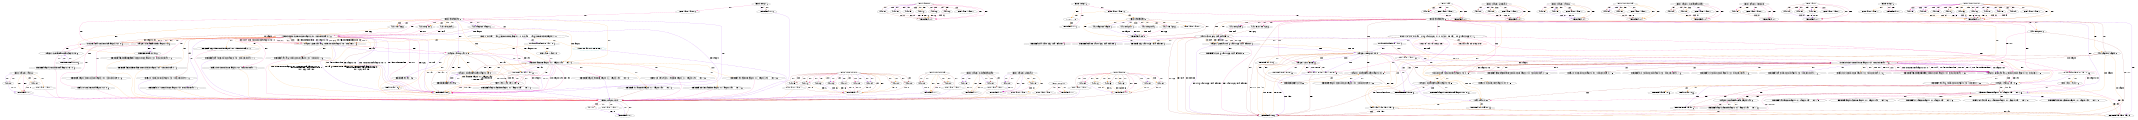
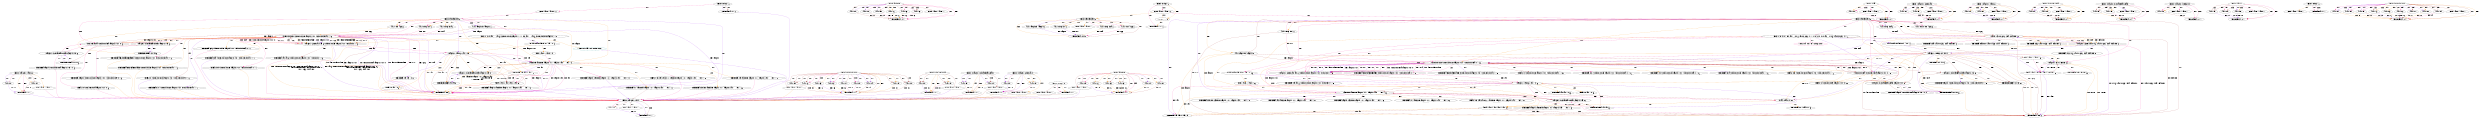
(1470, 44) -> none
